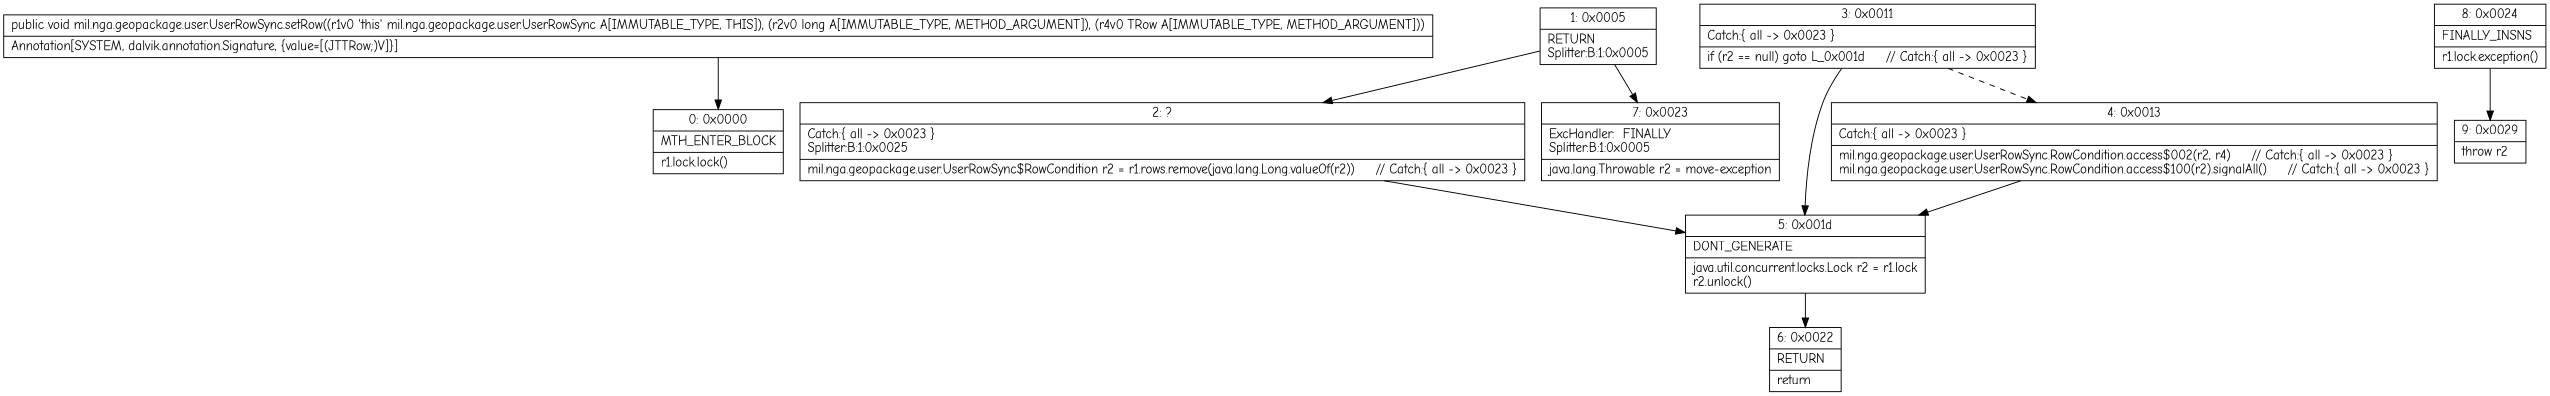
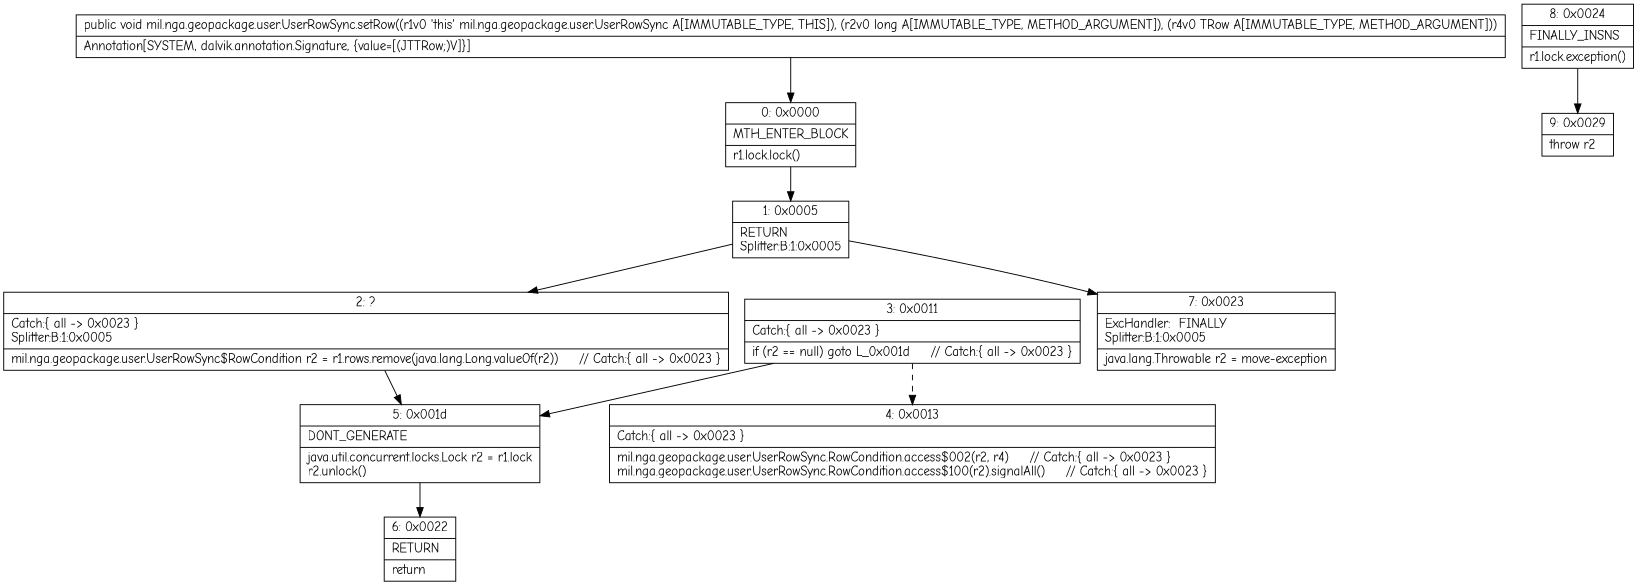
(858, 148) -> (62, 338)
none -> (791, 179)
(1974, 196) -> none
